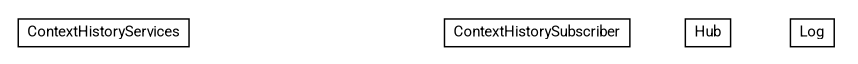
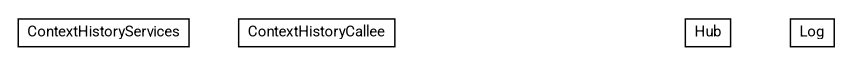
none -> (316, 32)
(536, 32) -> none
